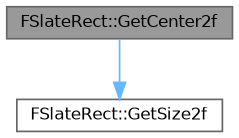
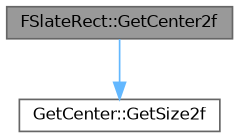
(120, 115) -> (120, 115)
